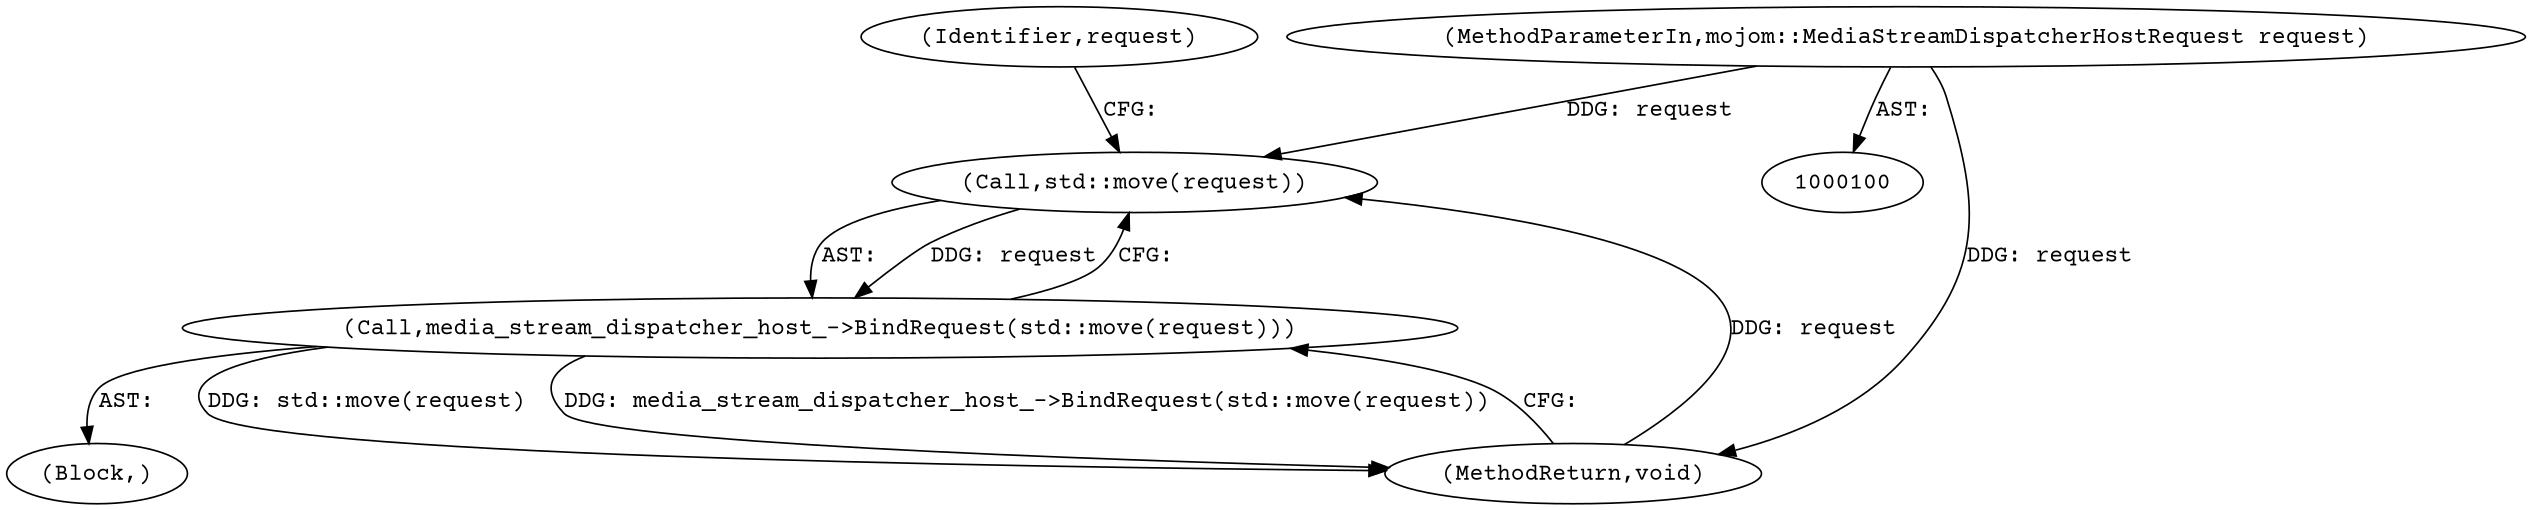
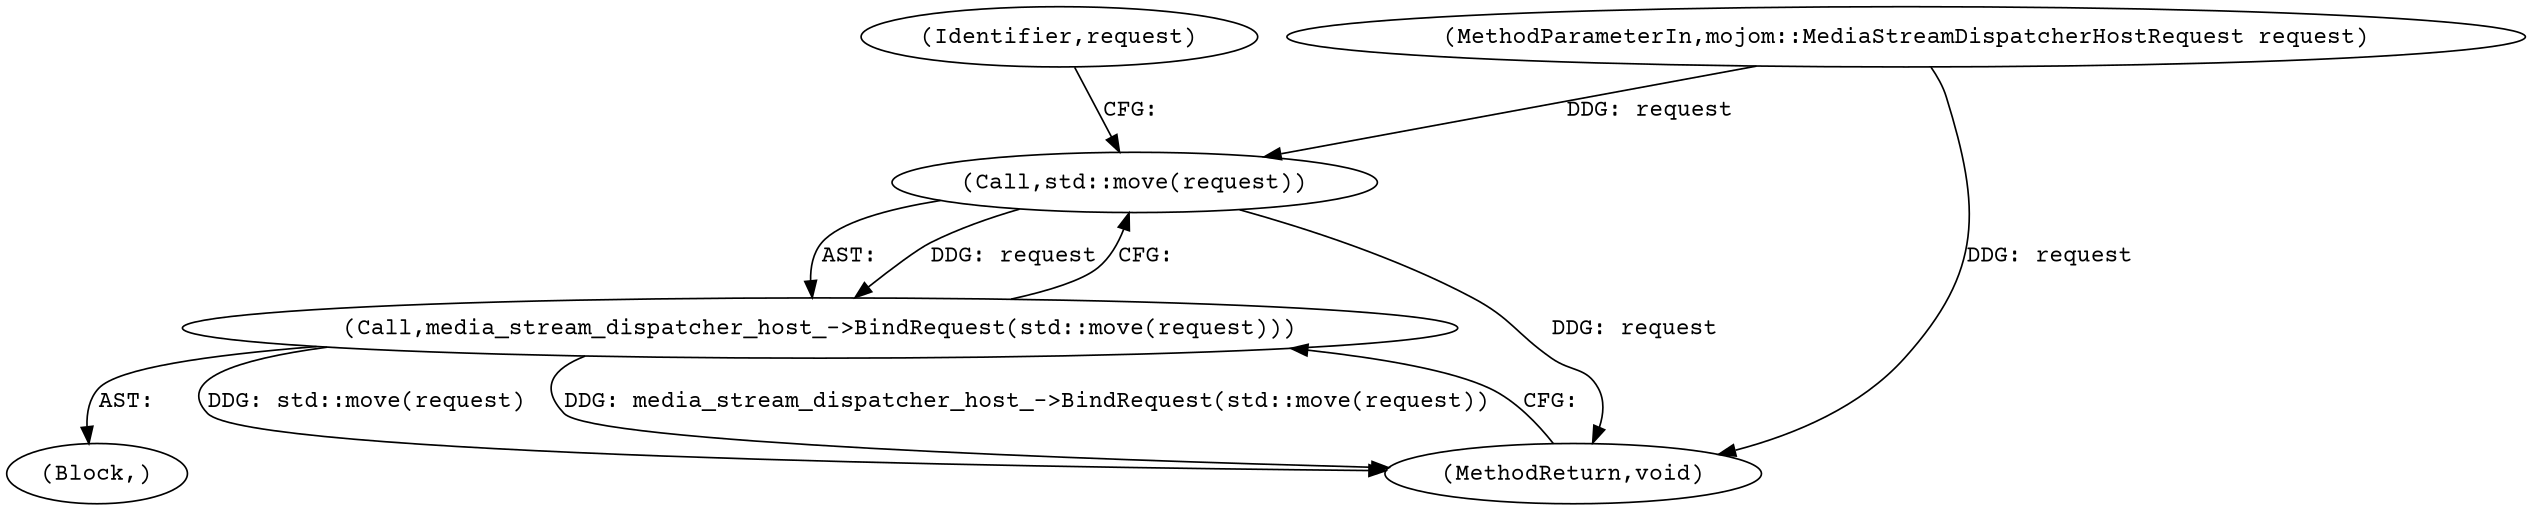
(1843, 182) -> none
(1642, 253) -> (1449, 286)
